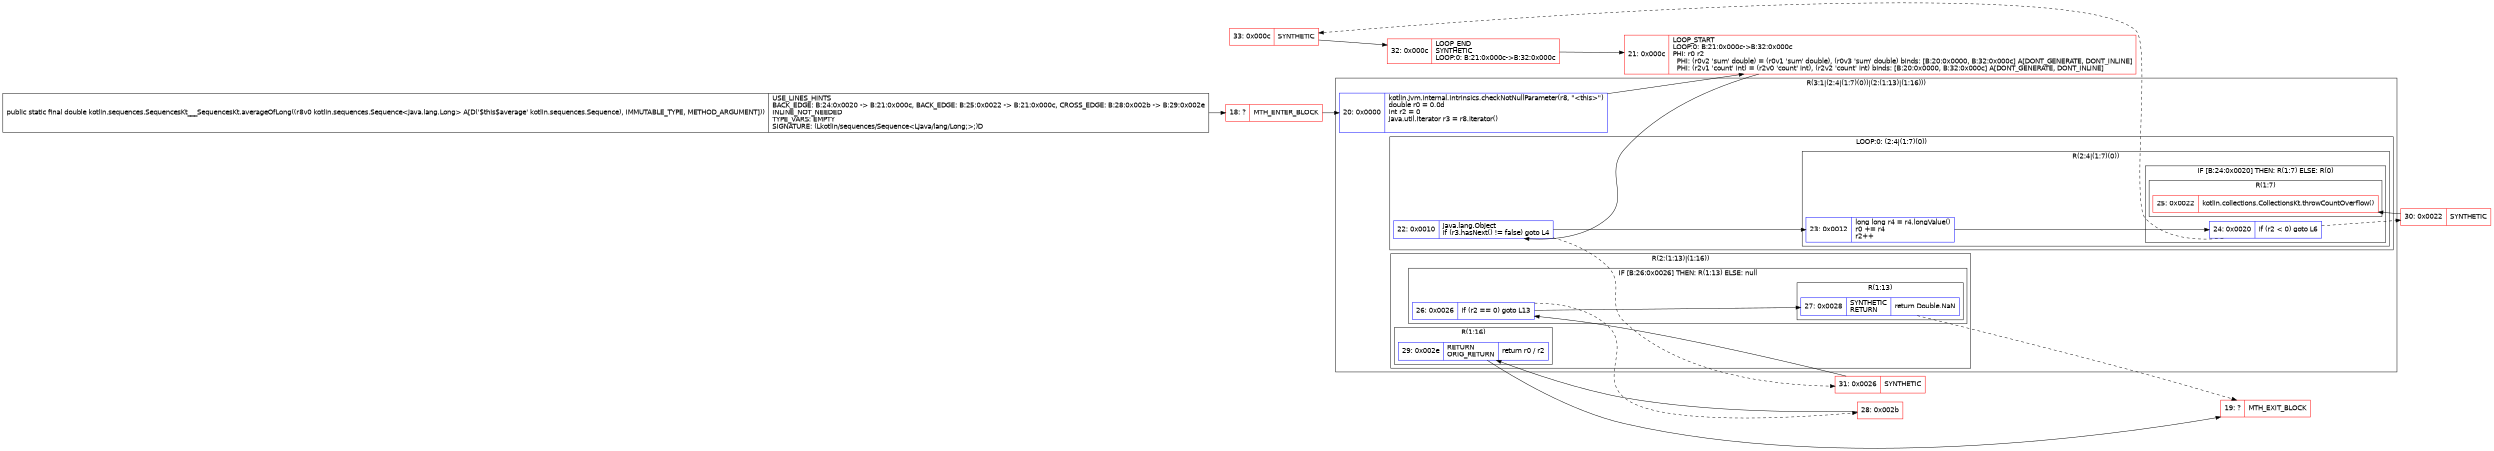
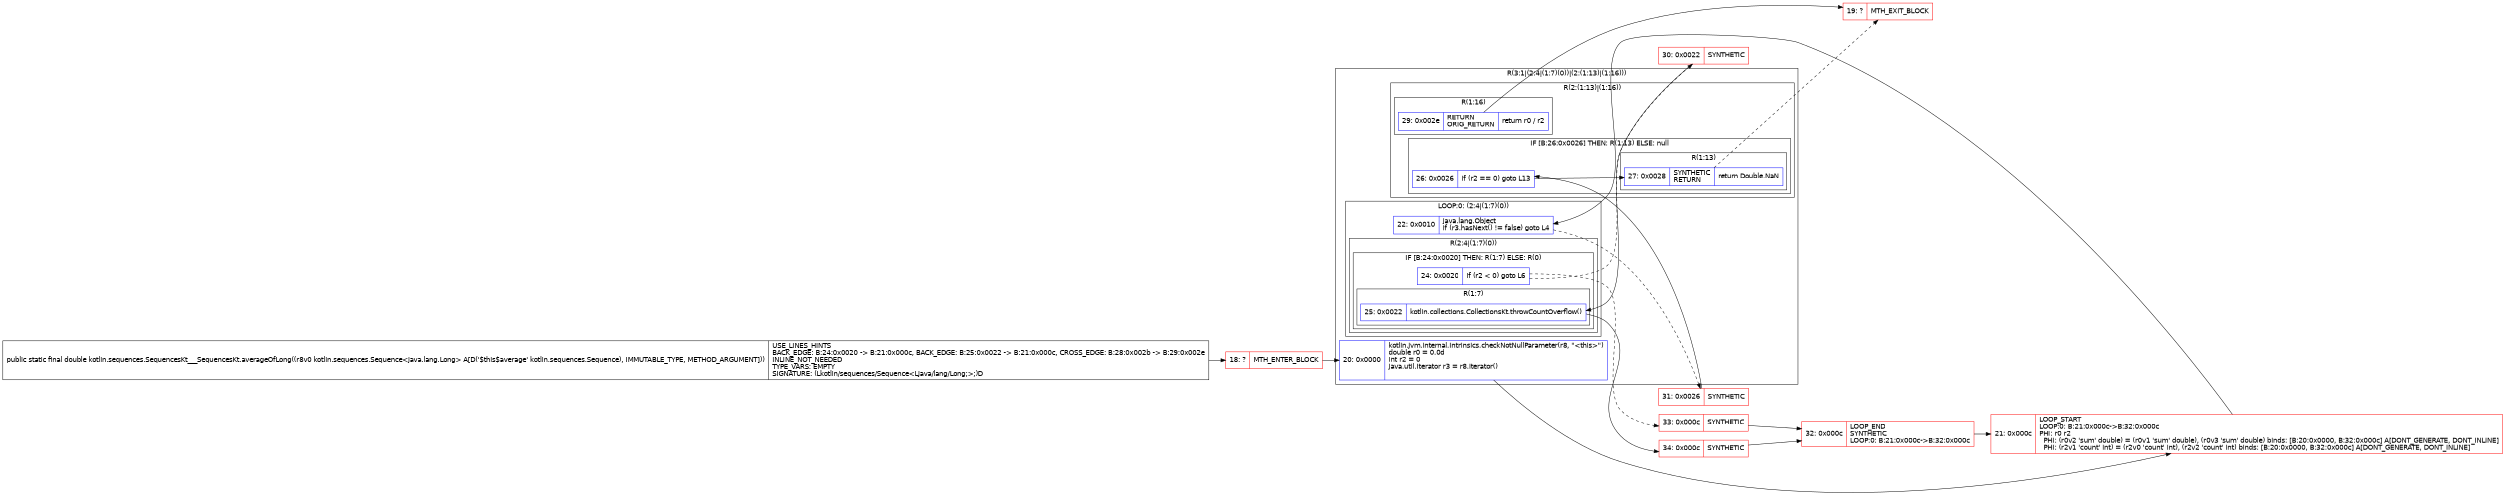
(2266, 204) -> (1473, 312)
(1880, 230) -> none
(1880, 410) -> none
none -> (1704, 449)
